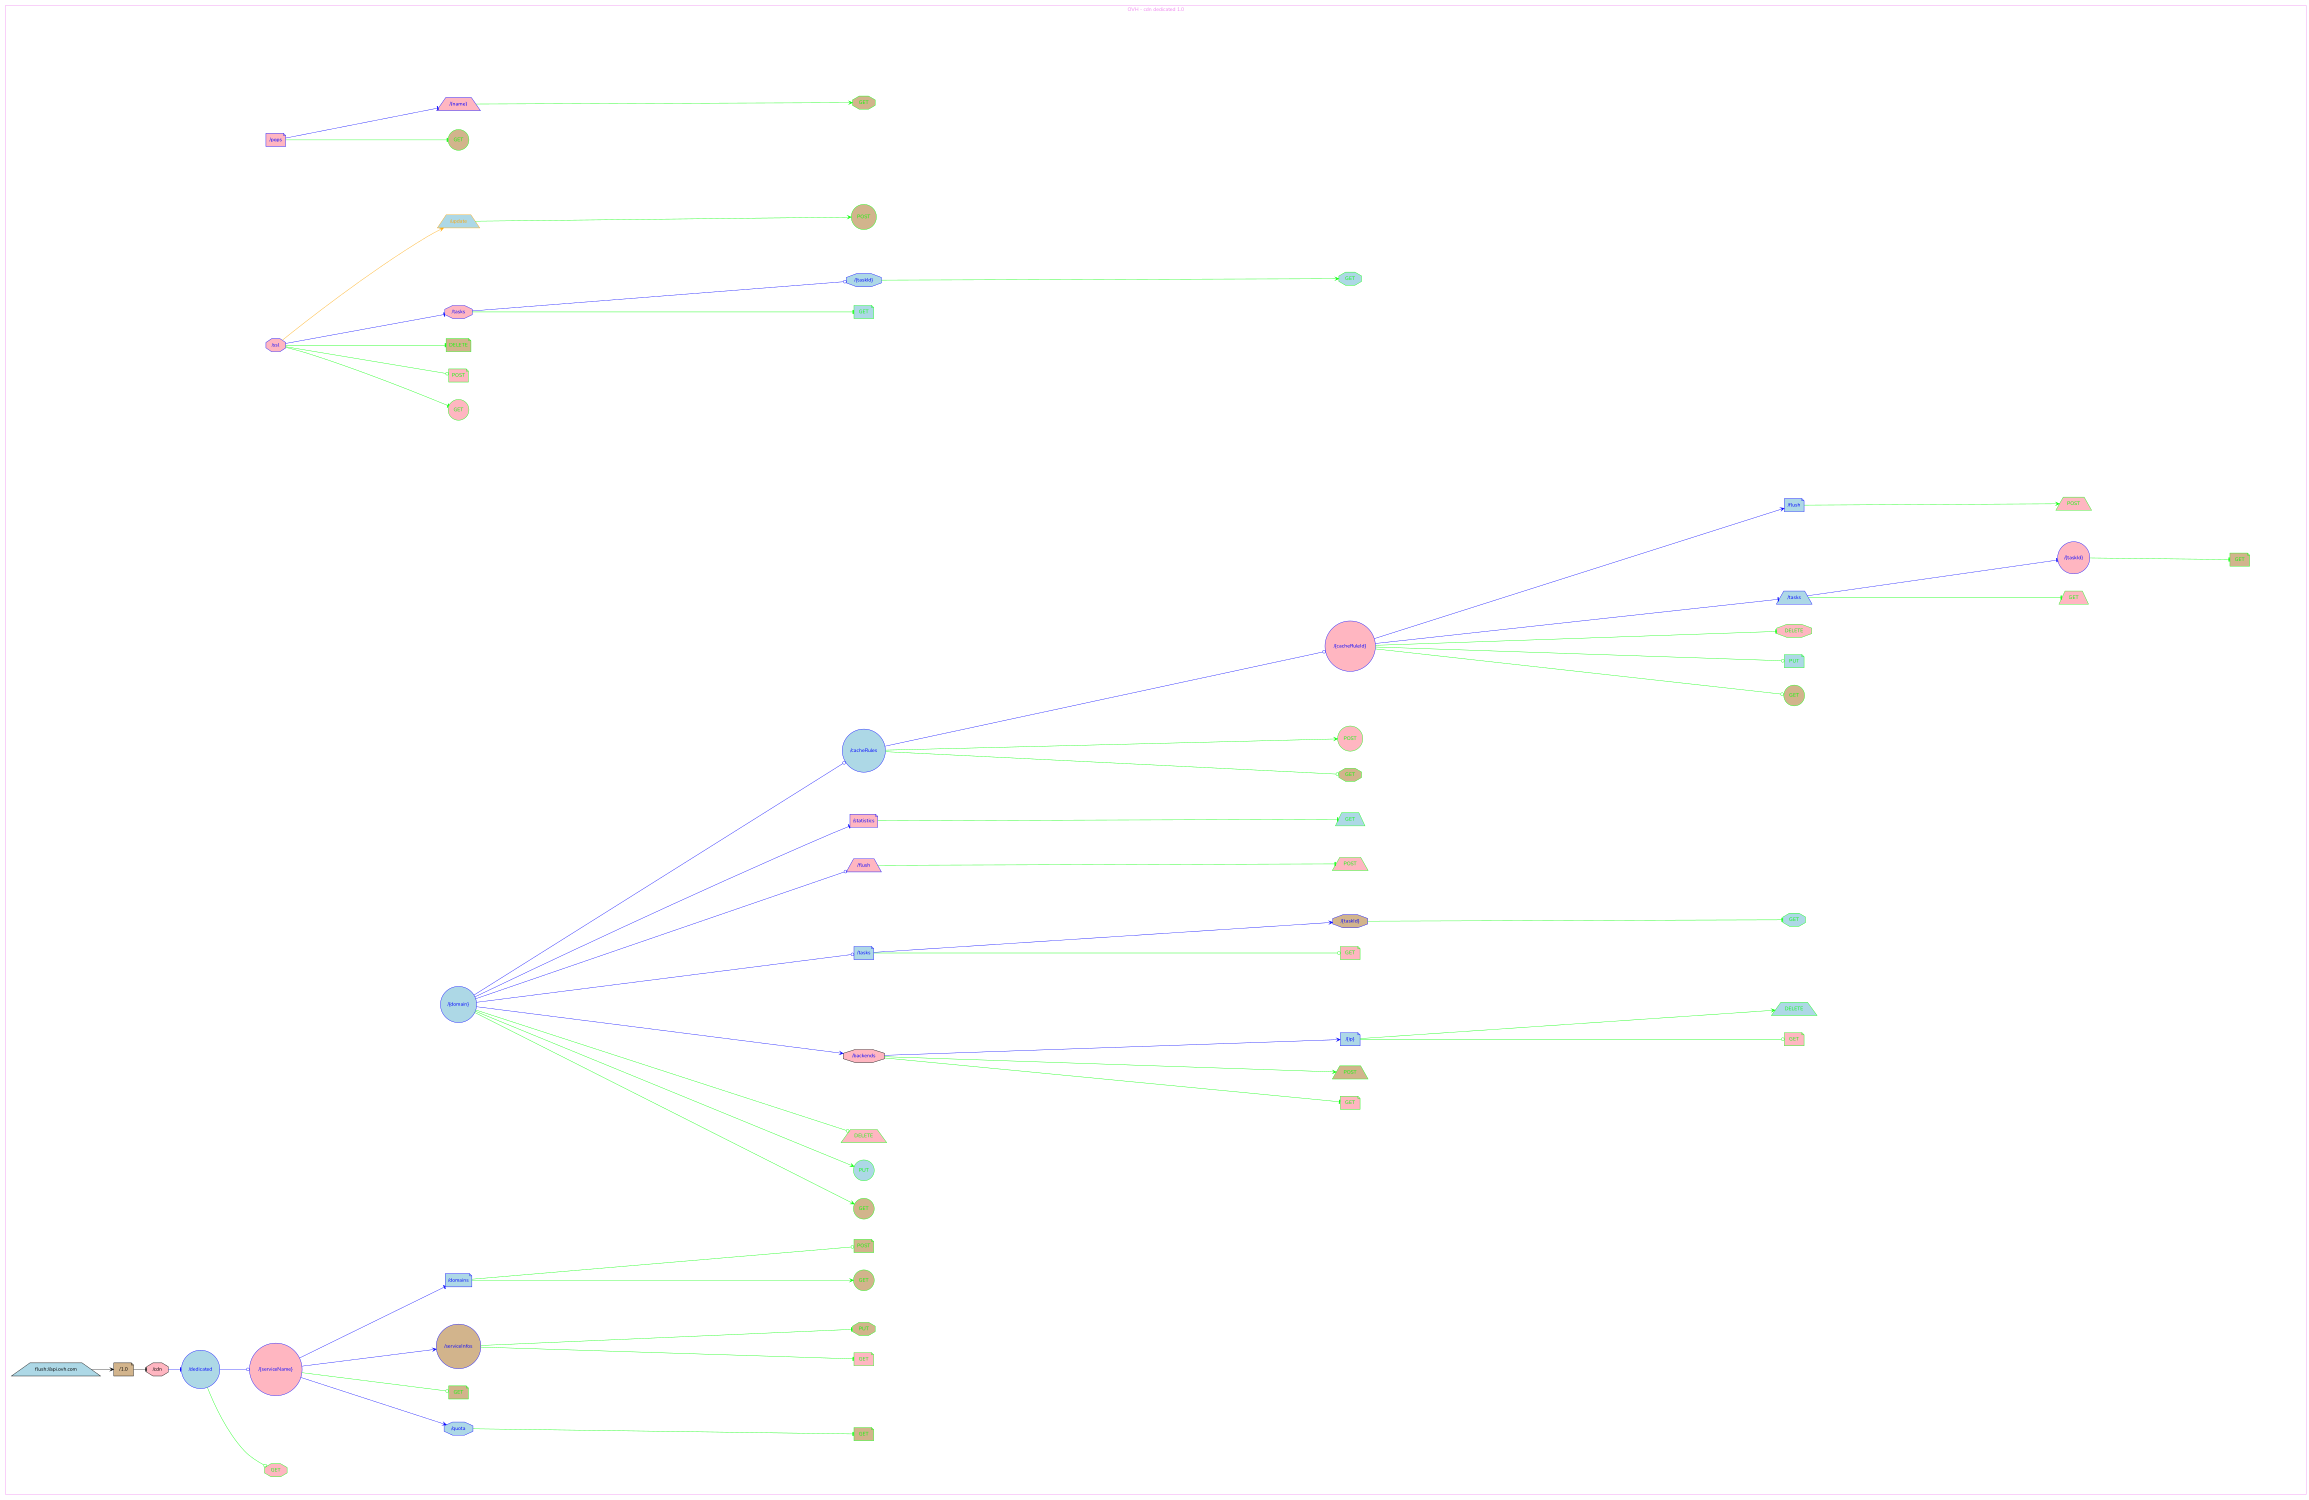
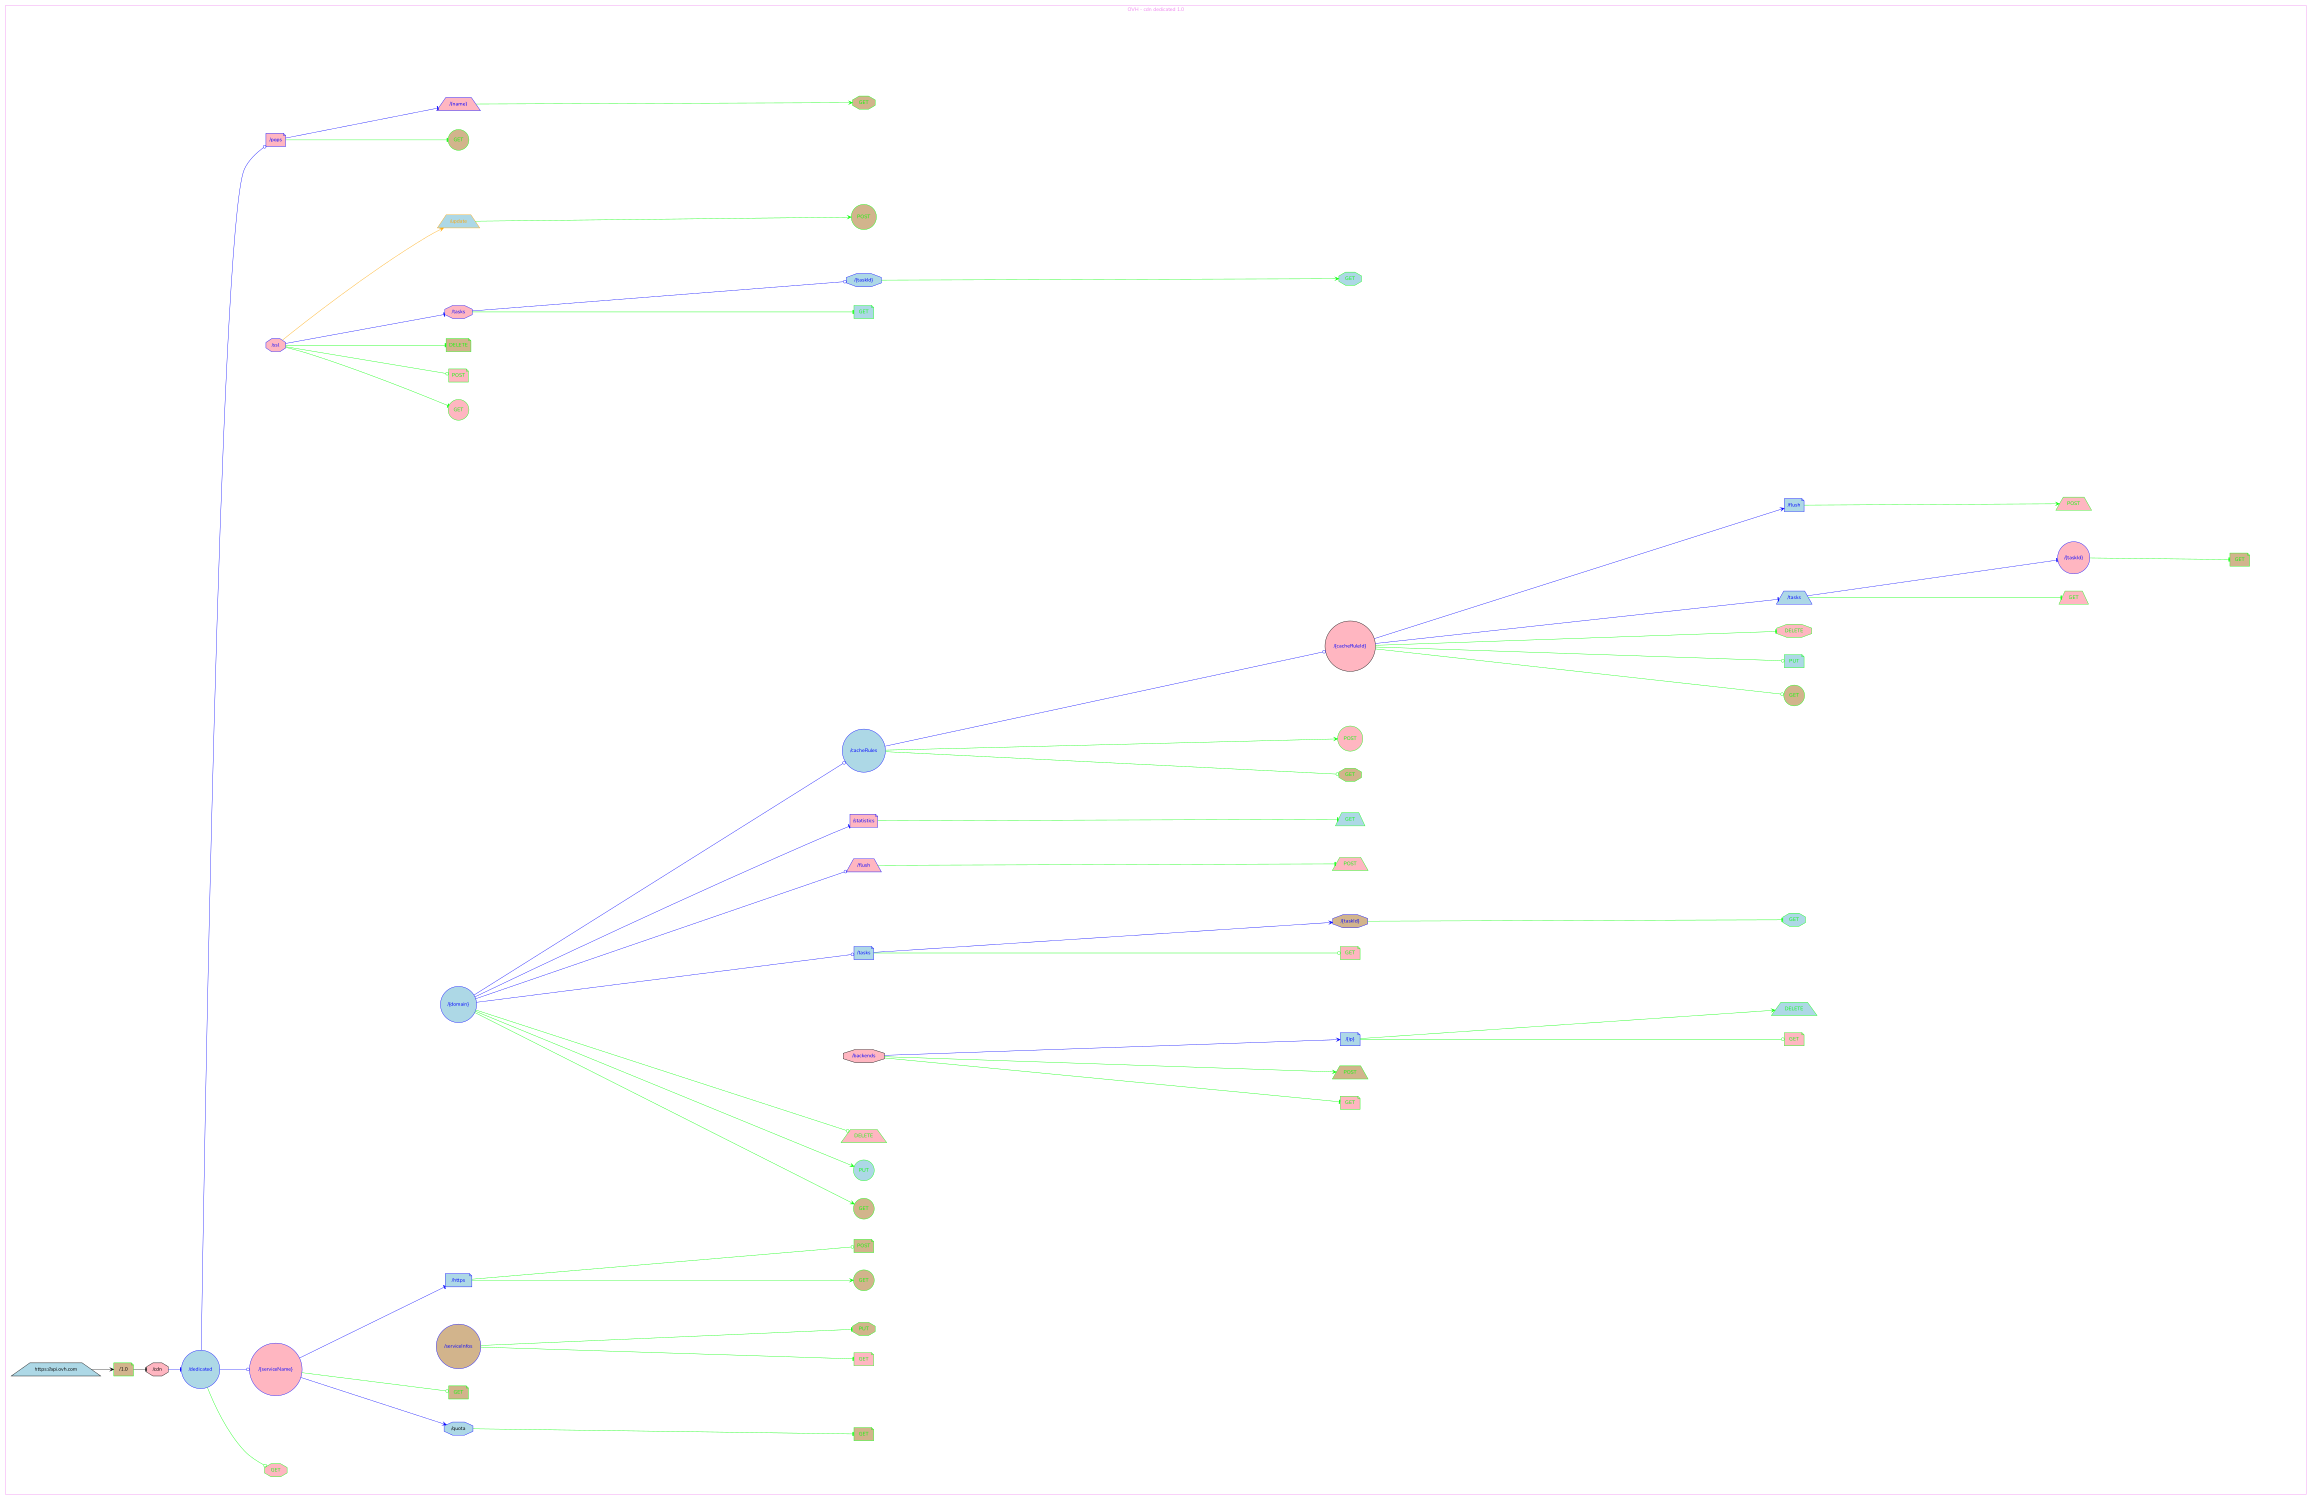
(1350, 646) -> (1350, 646)
none -> (214, 745)
(658, 1030) -> none
(459, 1280) -> (459, 1280)
(367, 1358) -> none
(56, 1369) -> (56, 1369)
(124, 1369) -> (124, 1369)
(459, 1429) -> (459, 1429)
